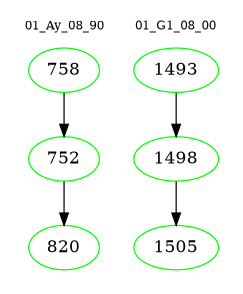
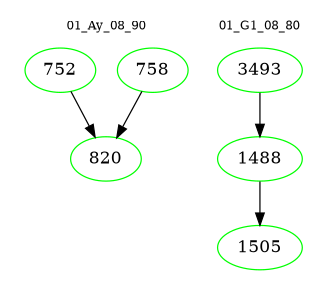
(176, 26) -> (260, 26)
(176, 70) -> (260, 70)
(64, 109) -> (132, 109)
(176, 159) -> (260, 159)
